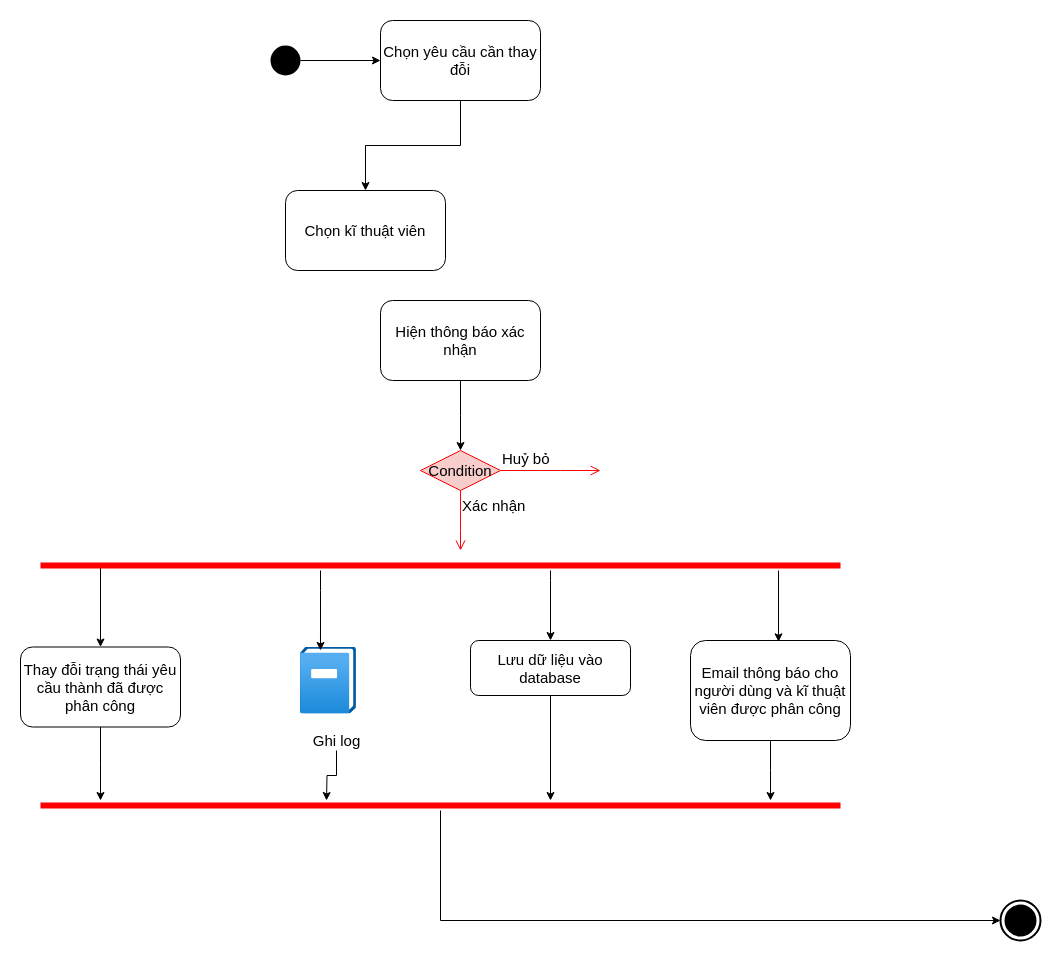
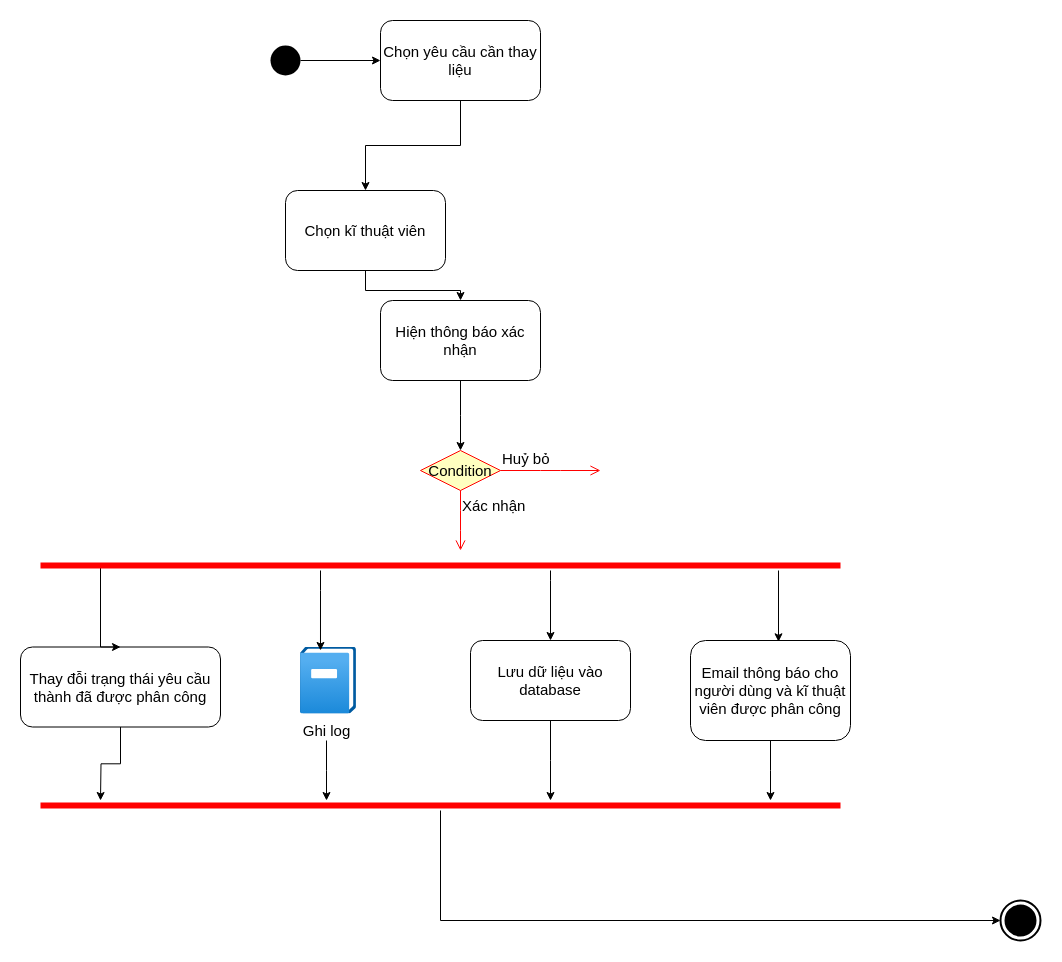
(461, 61) -> (461, 61)
none -> (405, 291)
(461, 471) -> (461, 471)
(551, 668) -> (551, 681)
(101, 687) -> (121, 687)
(337, 741) -> (327, 731)
